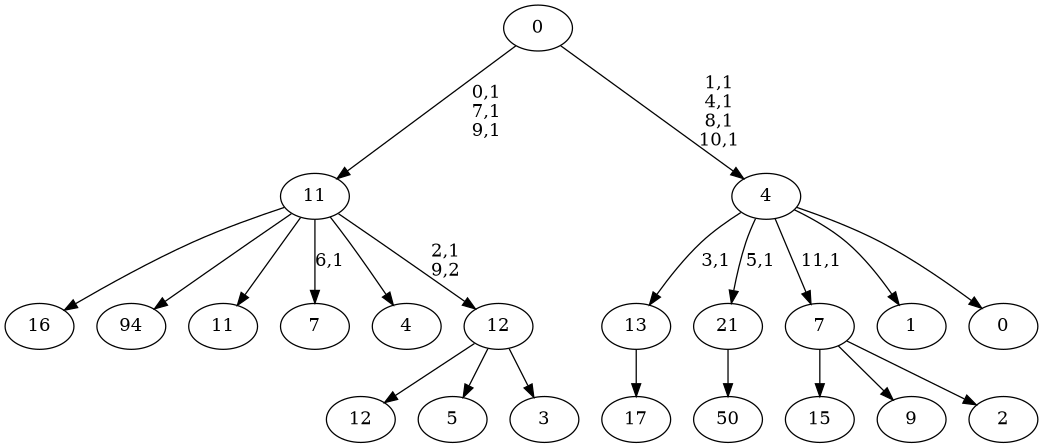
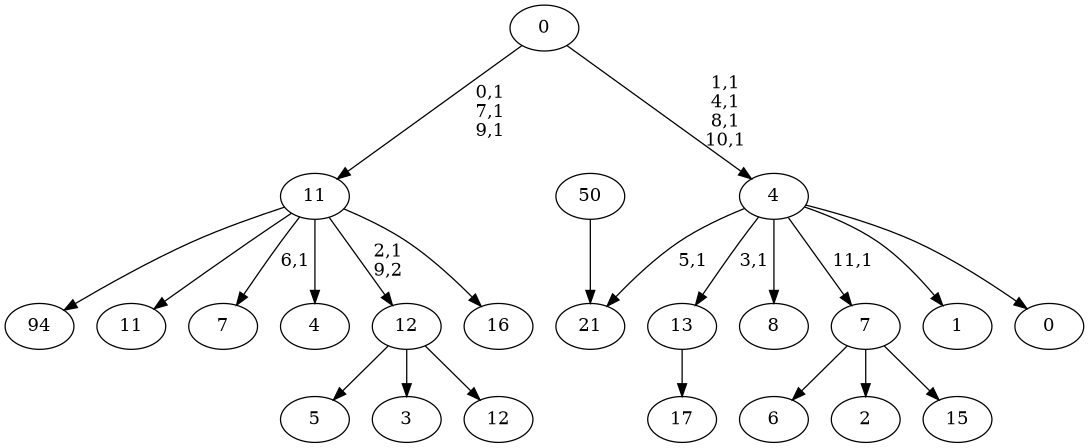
none -> (774, 326)
(728, 367) -> (590, 255)
(912, 419) -> (774, 419)
